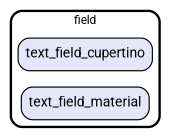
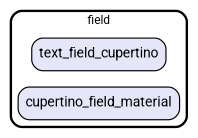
(85, 103) -> (99, 103)
